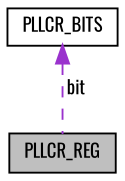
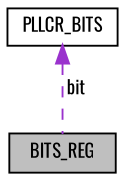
(63, 153) -> (63, 153)
